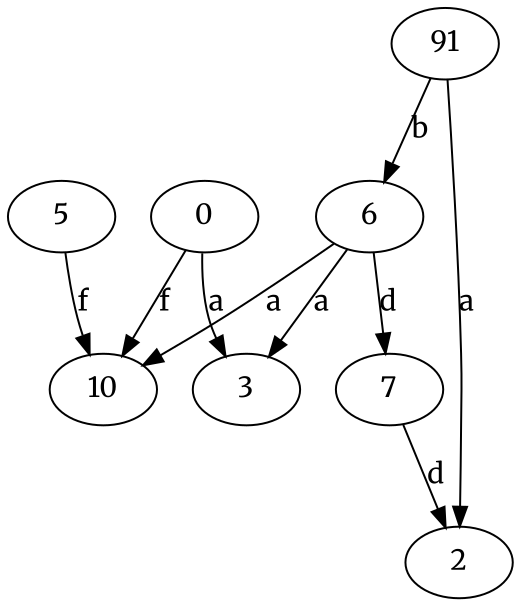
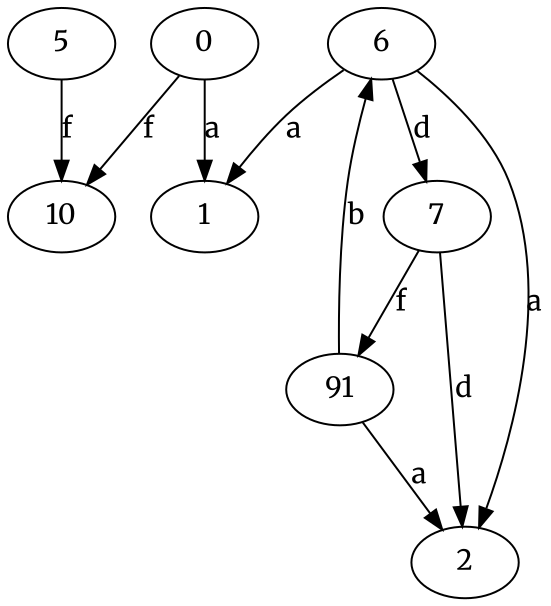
none -> (394, 294)
(248, 302) -> (528, 274)
(246, 390) -> (205, 217)
